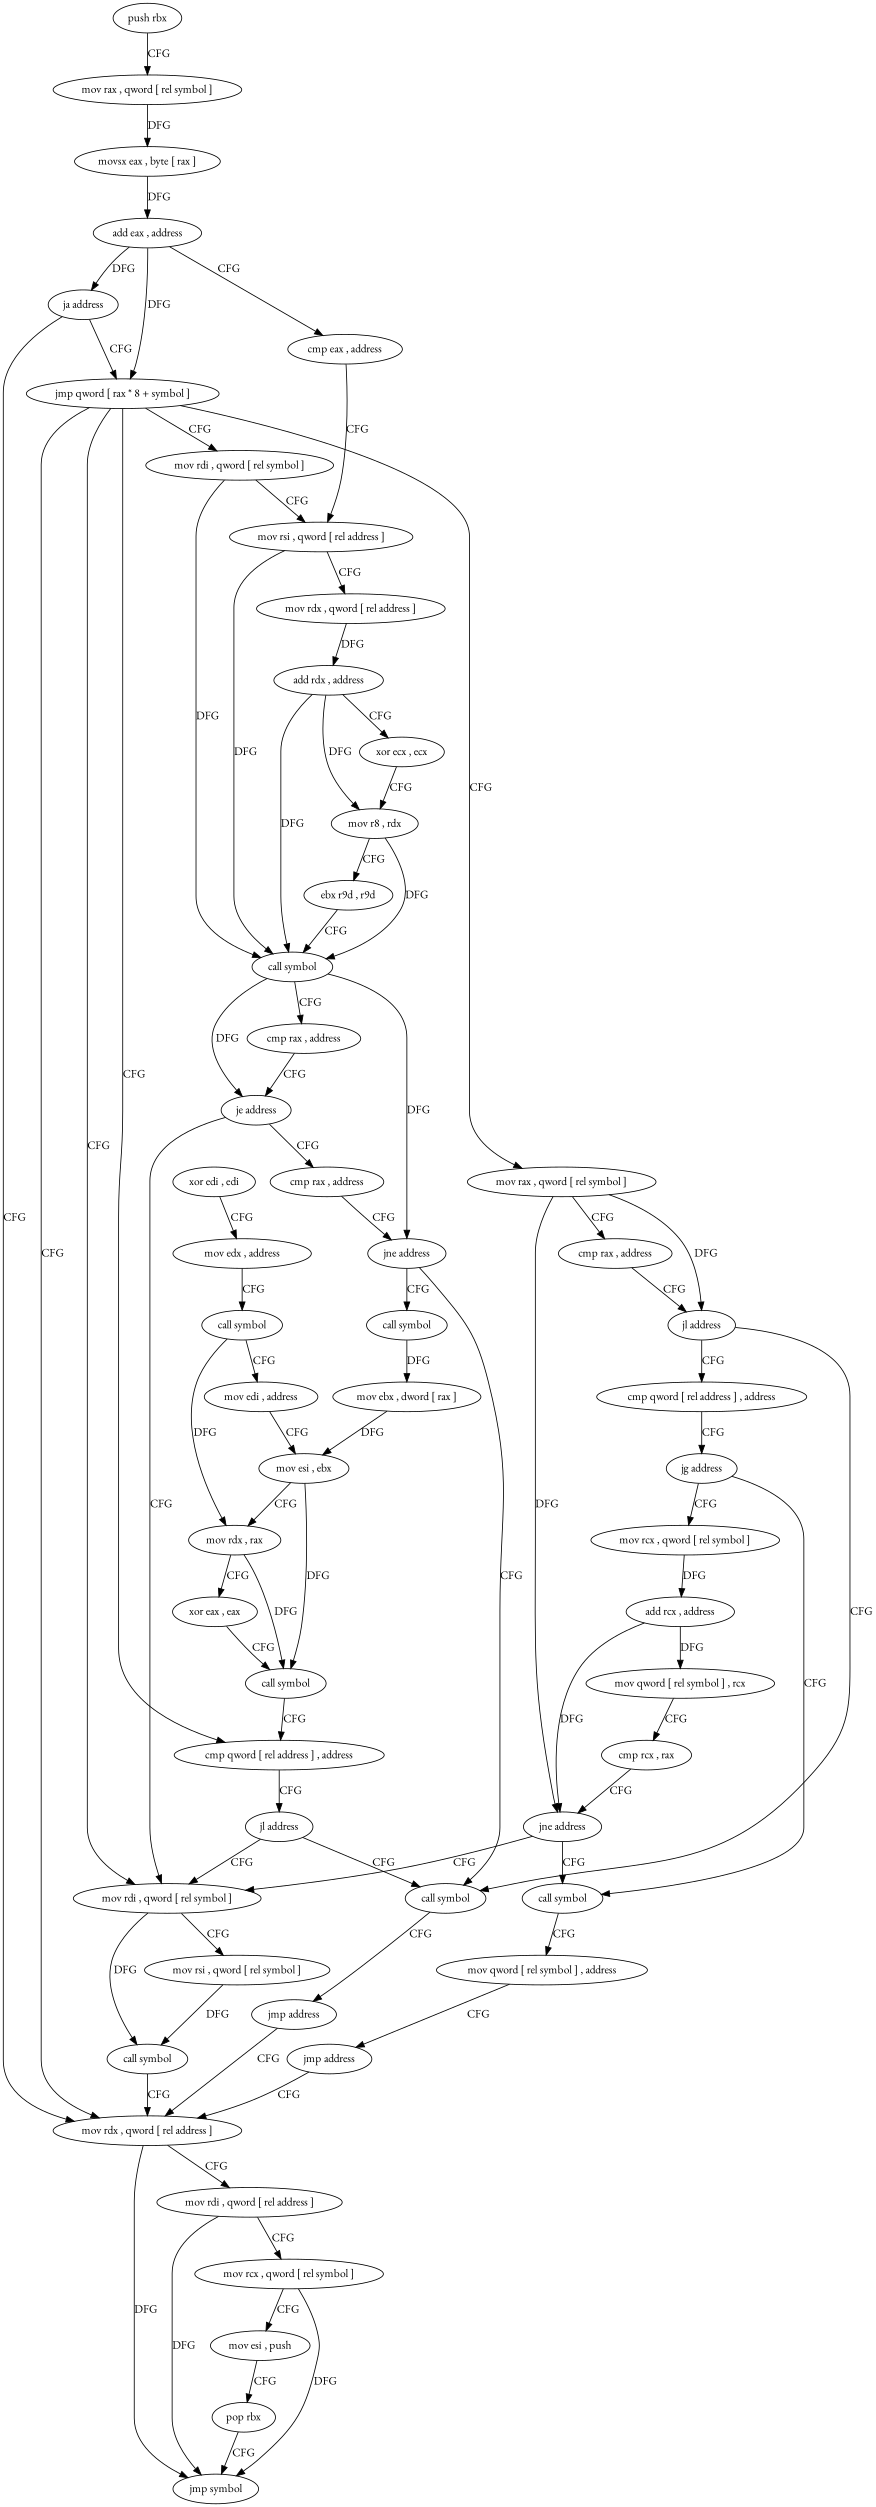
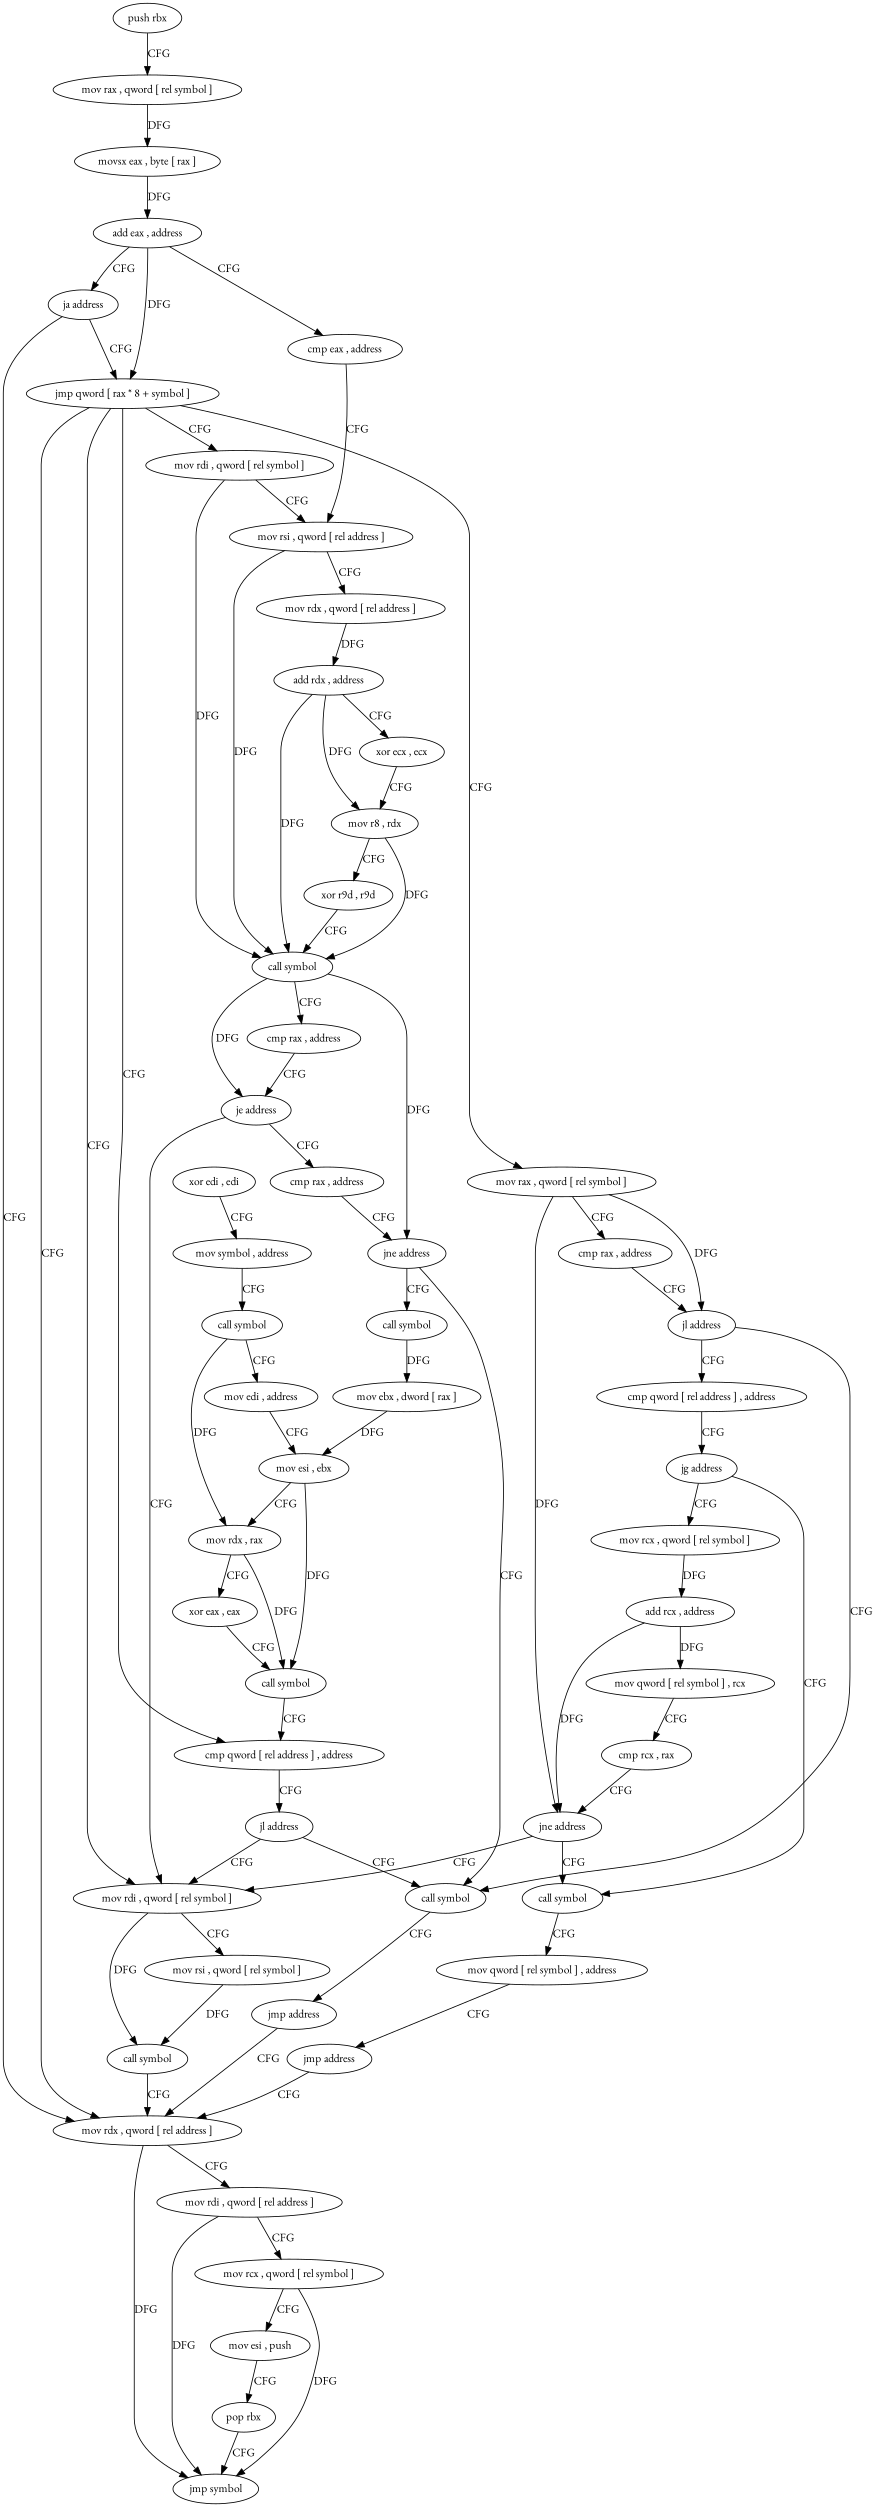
(124, 269) -> (124, 269)
(348, 895) -> (348, 895)
(242, 1254) -> (242, 1254)
